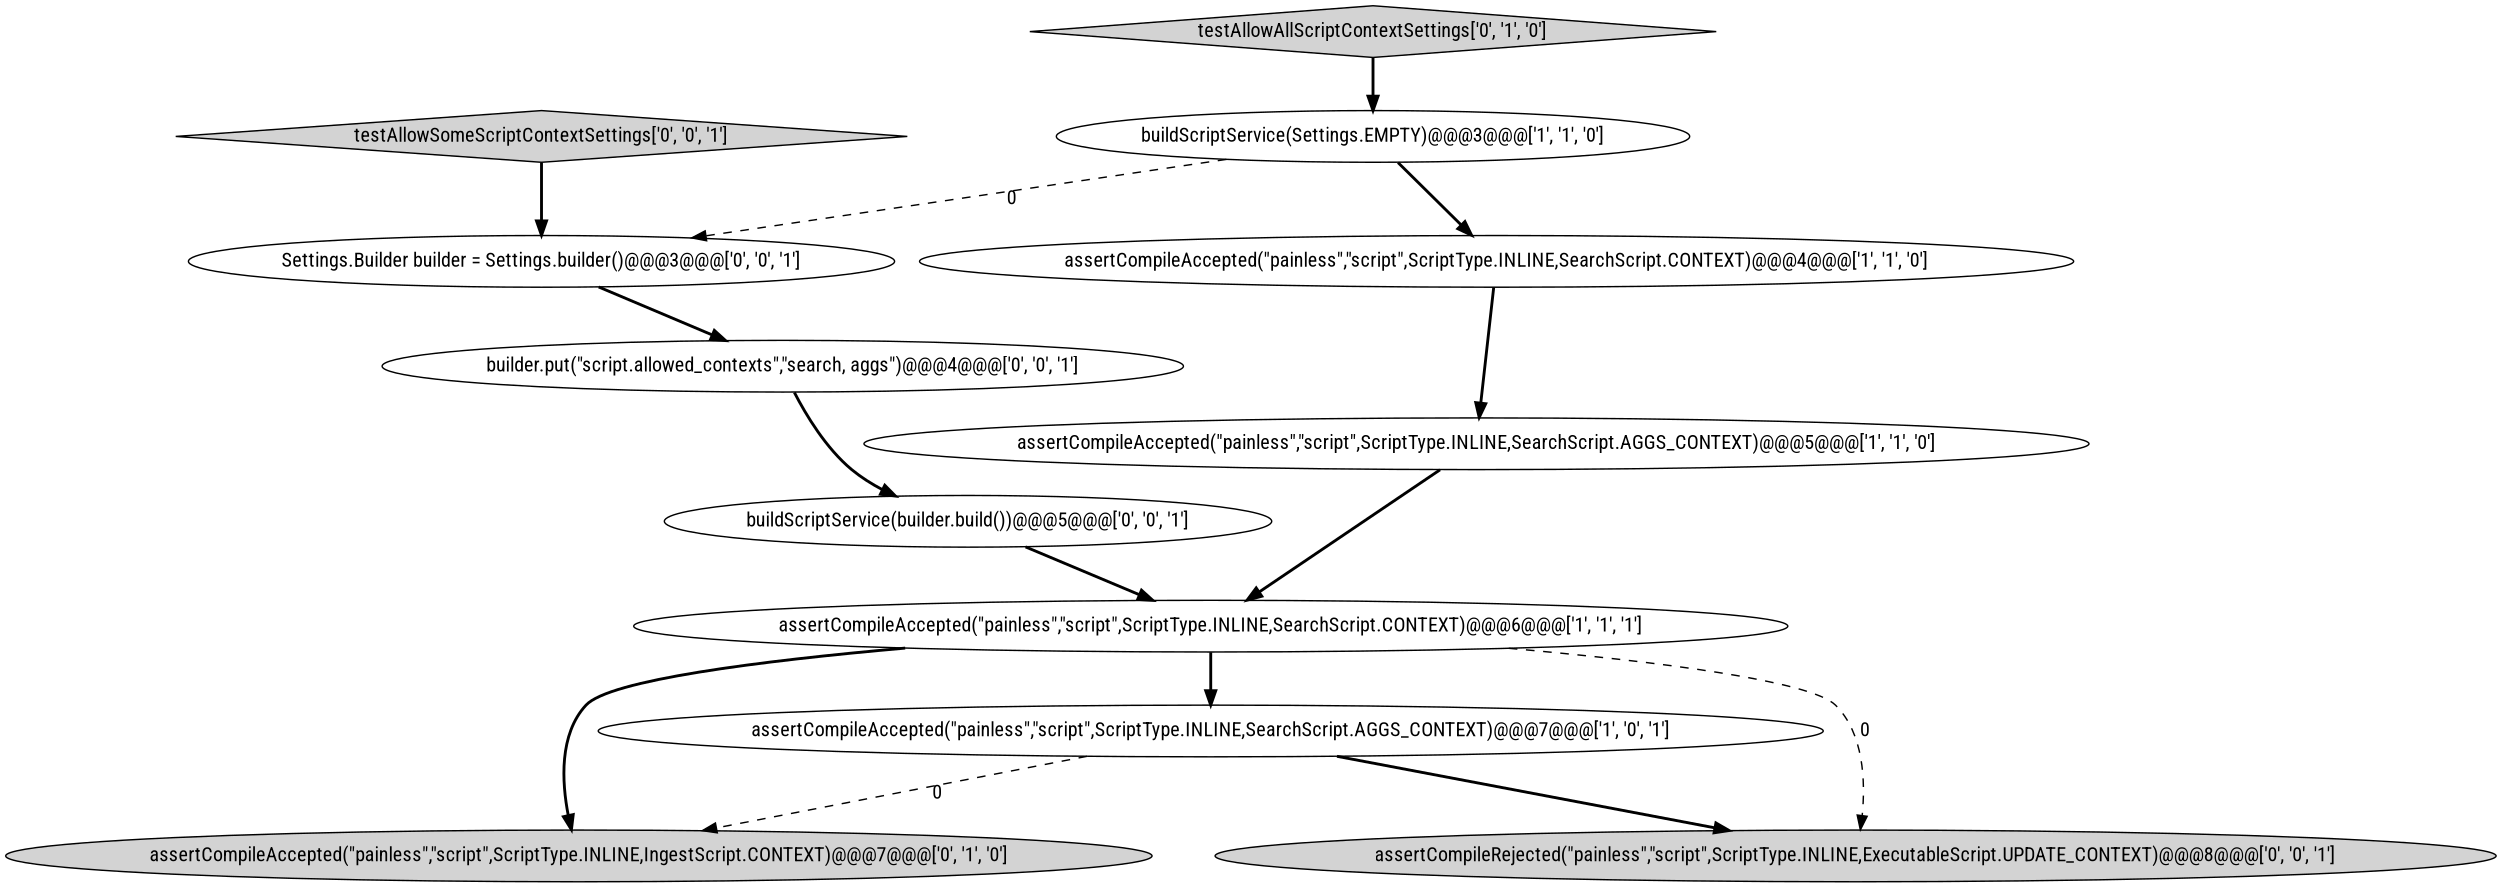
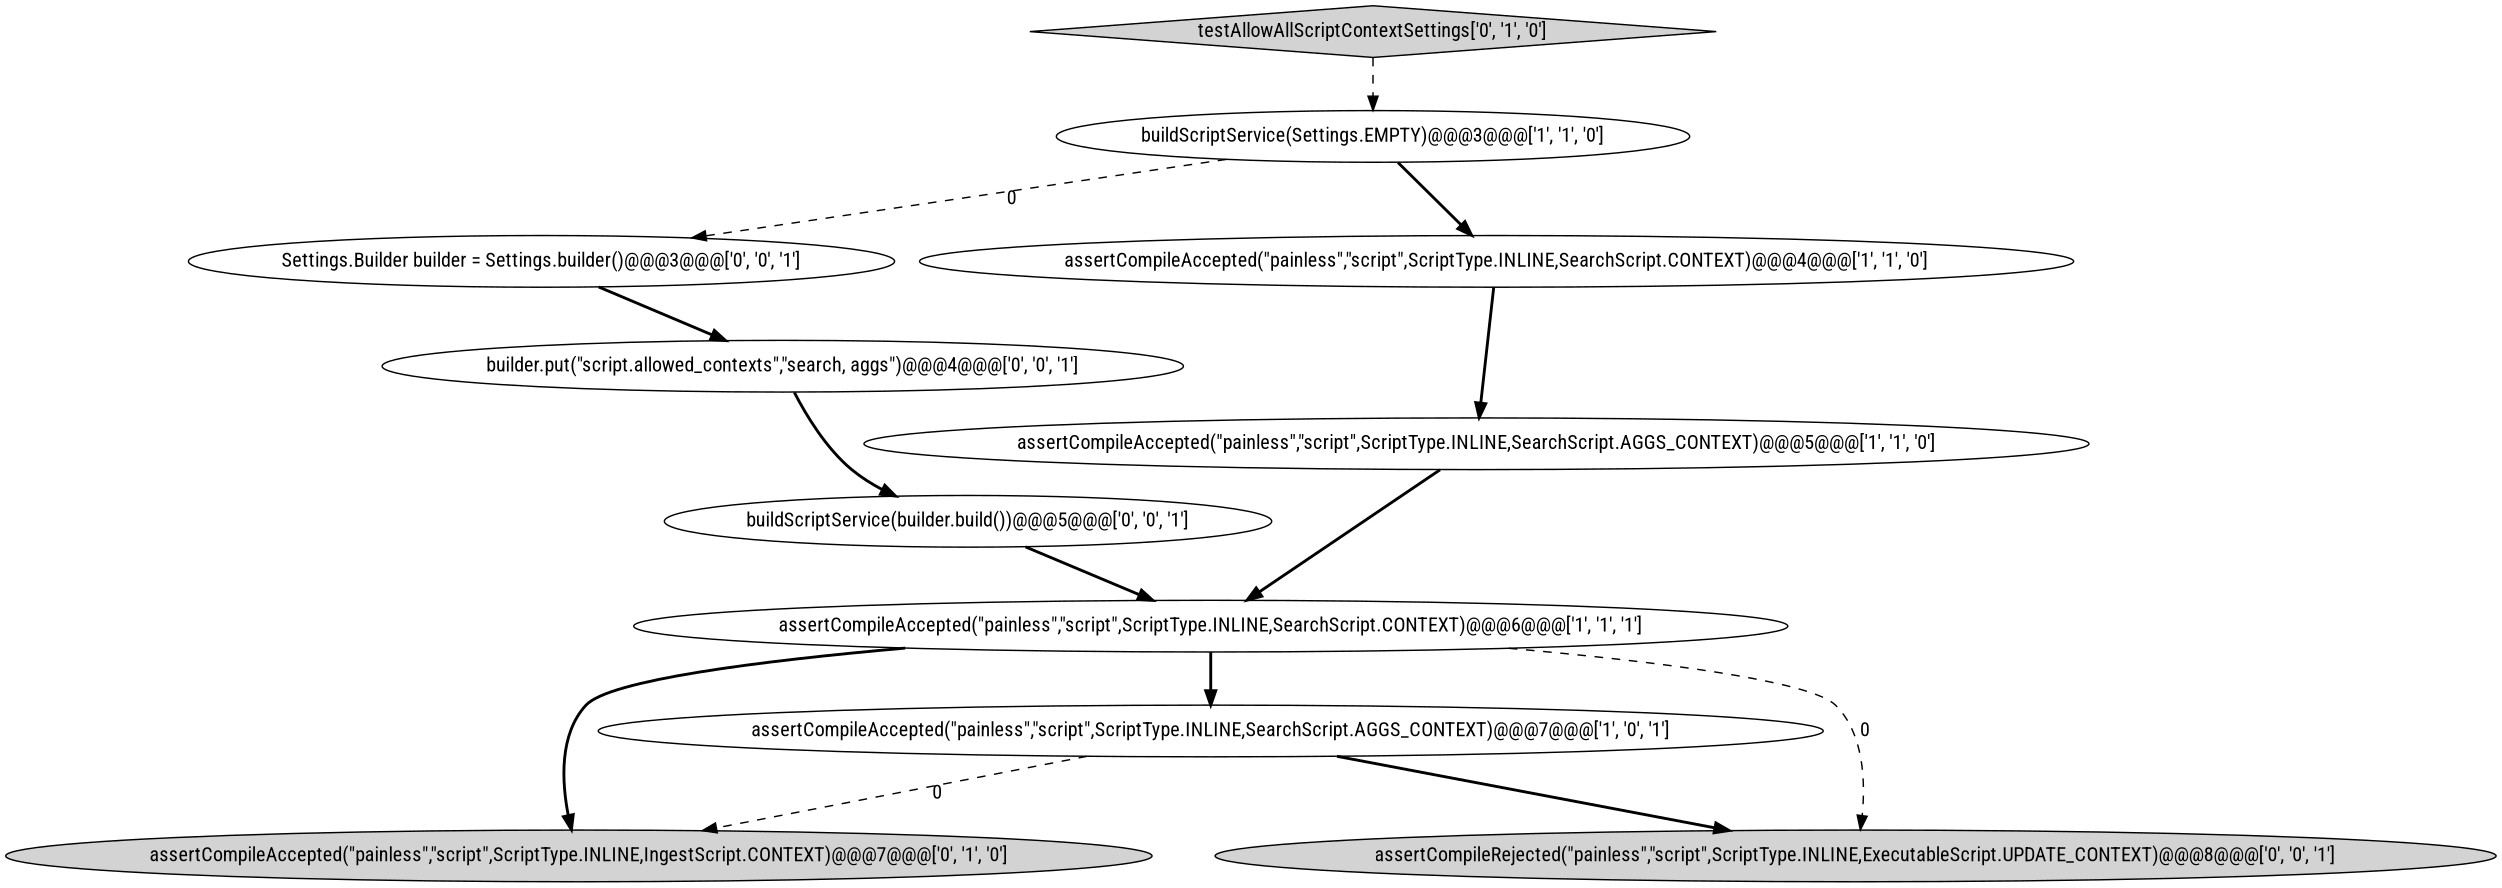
(1373, 77) -> (1373, 77)
(542, 136) -> none
